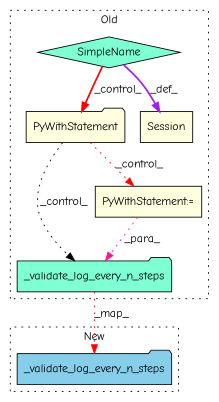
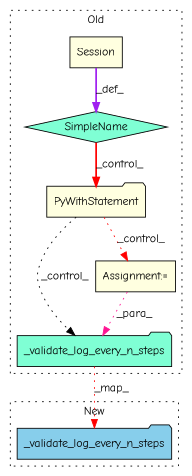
(141, 83) -> (96, 85)
(148, 202) -> (136, 276)
